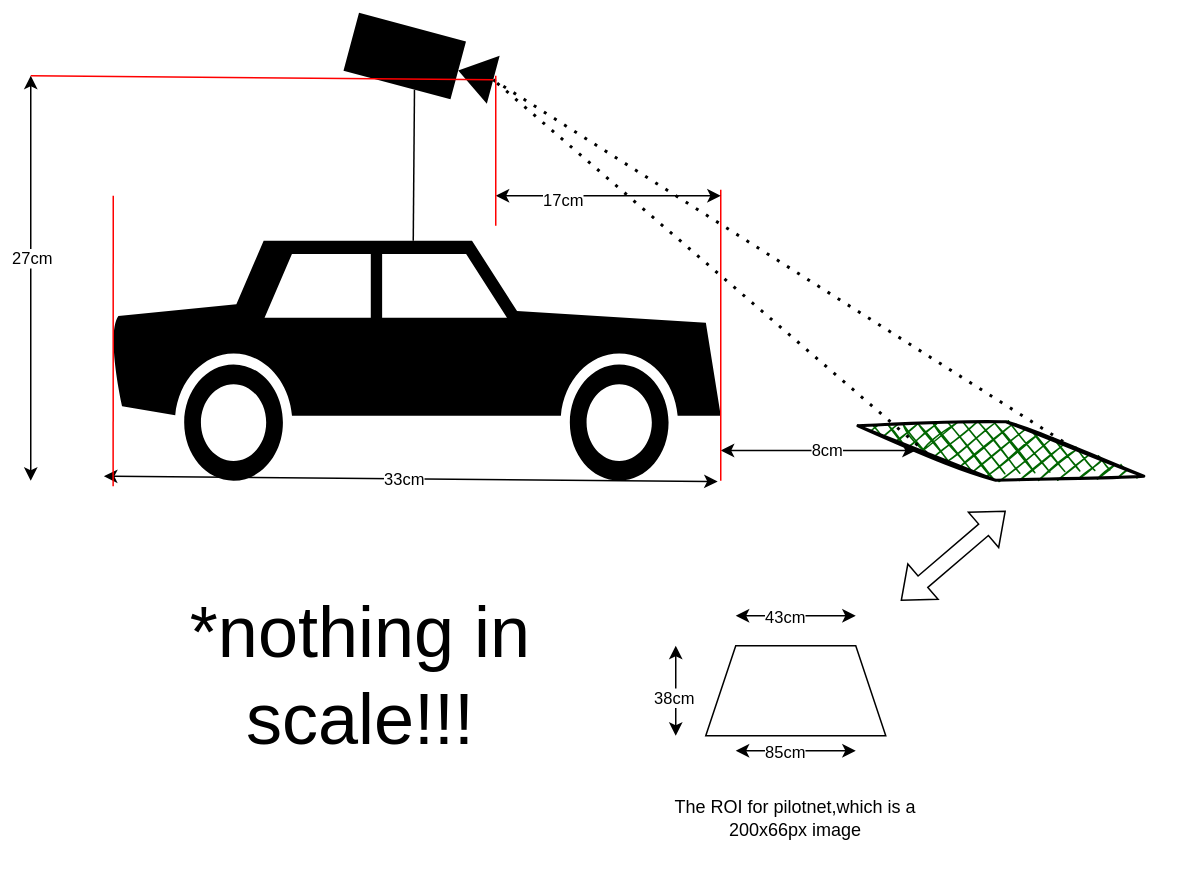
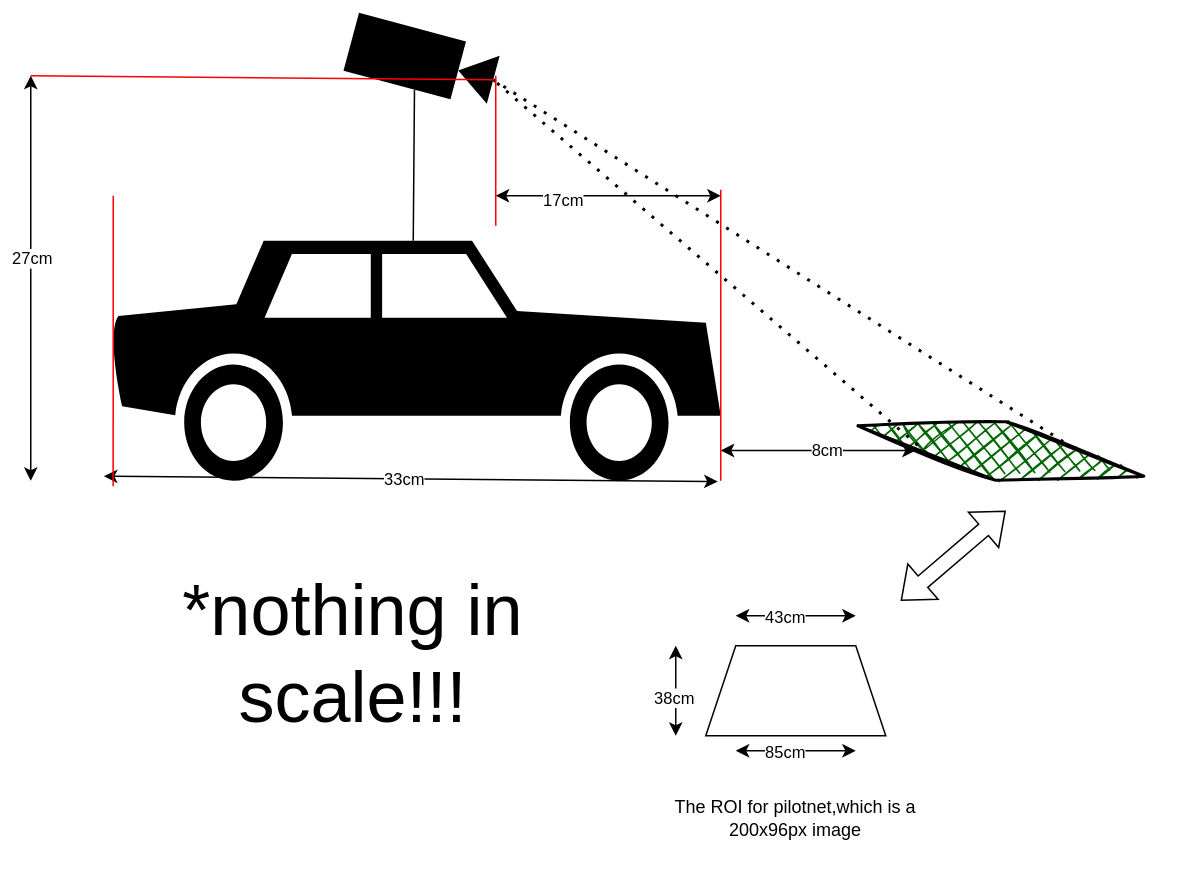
(361, 676) -> (353, 653)
(796, 818) -> (796, 818)
